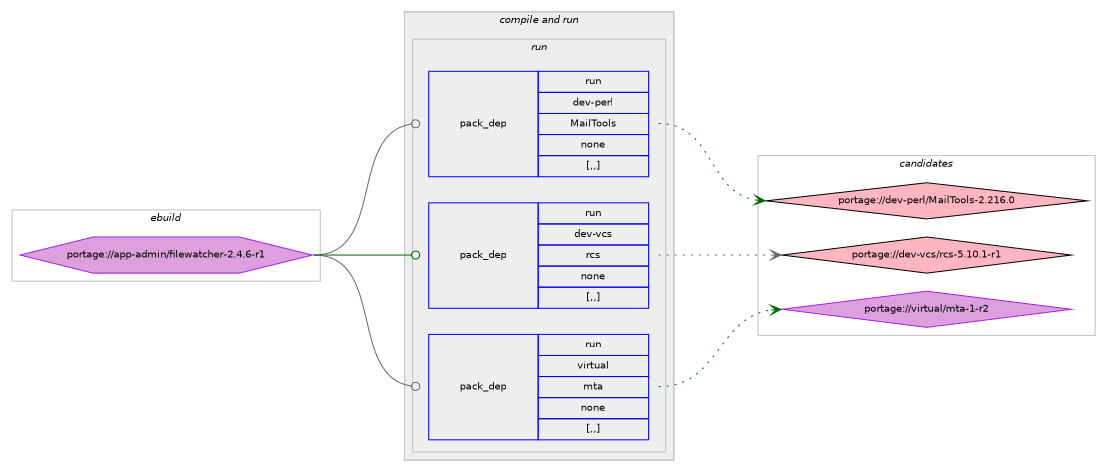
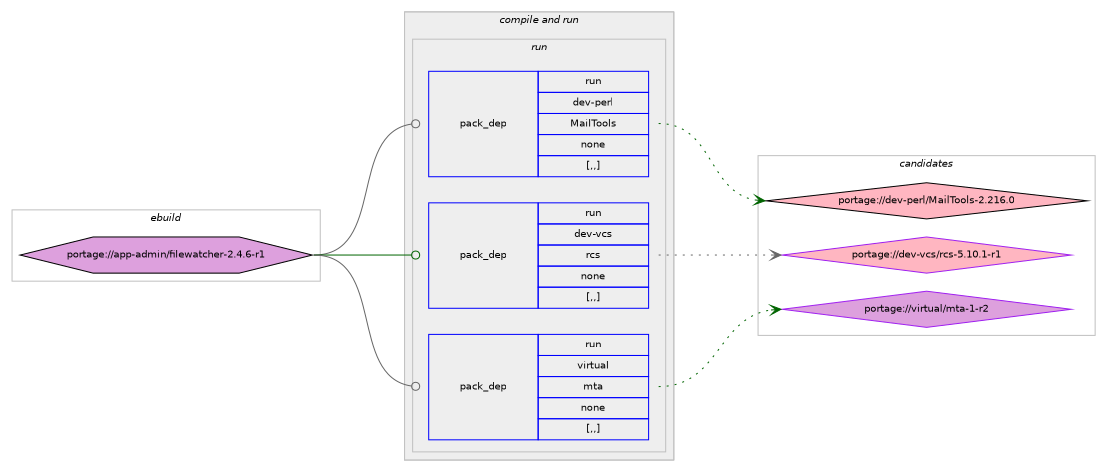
(166, 255) -> (166, 255)
(927, 255) -> (927, 255)
